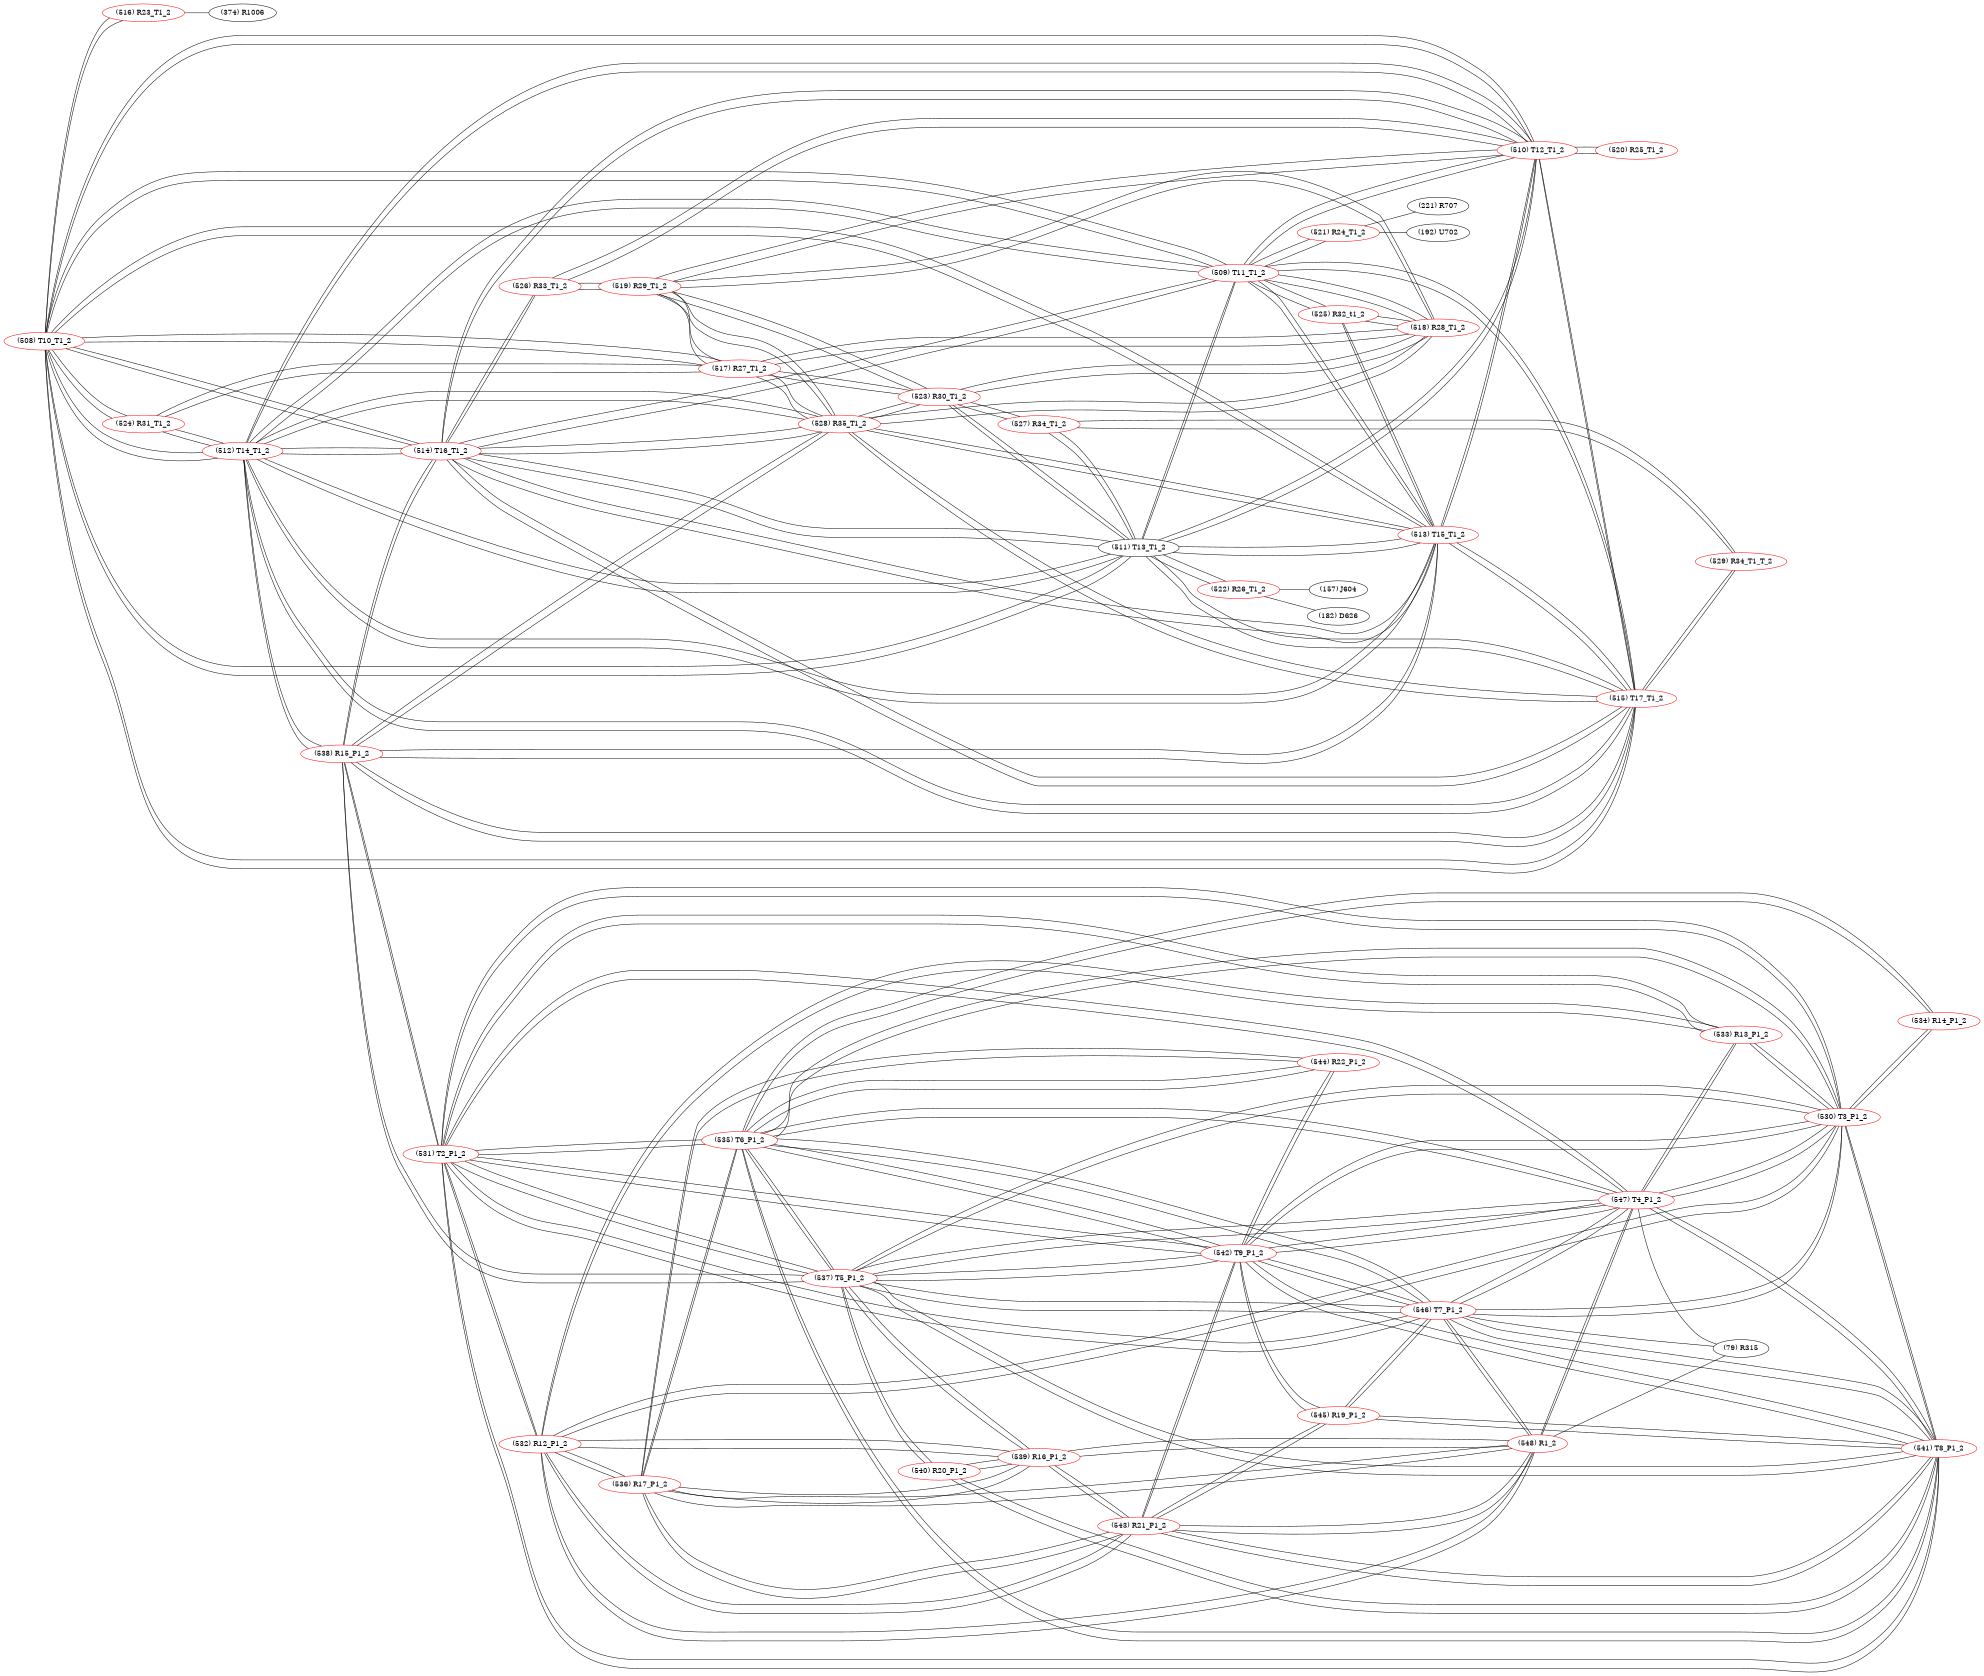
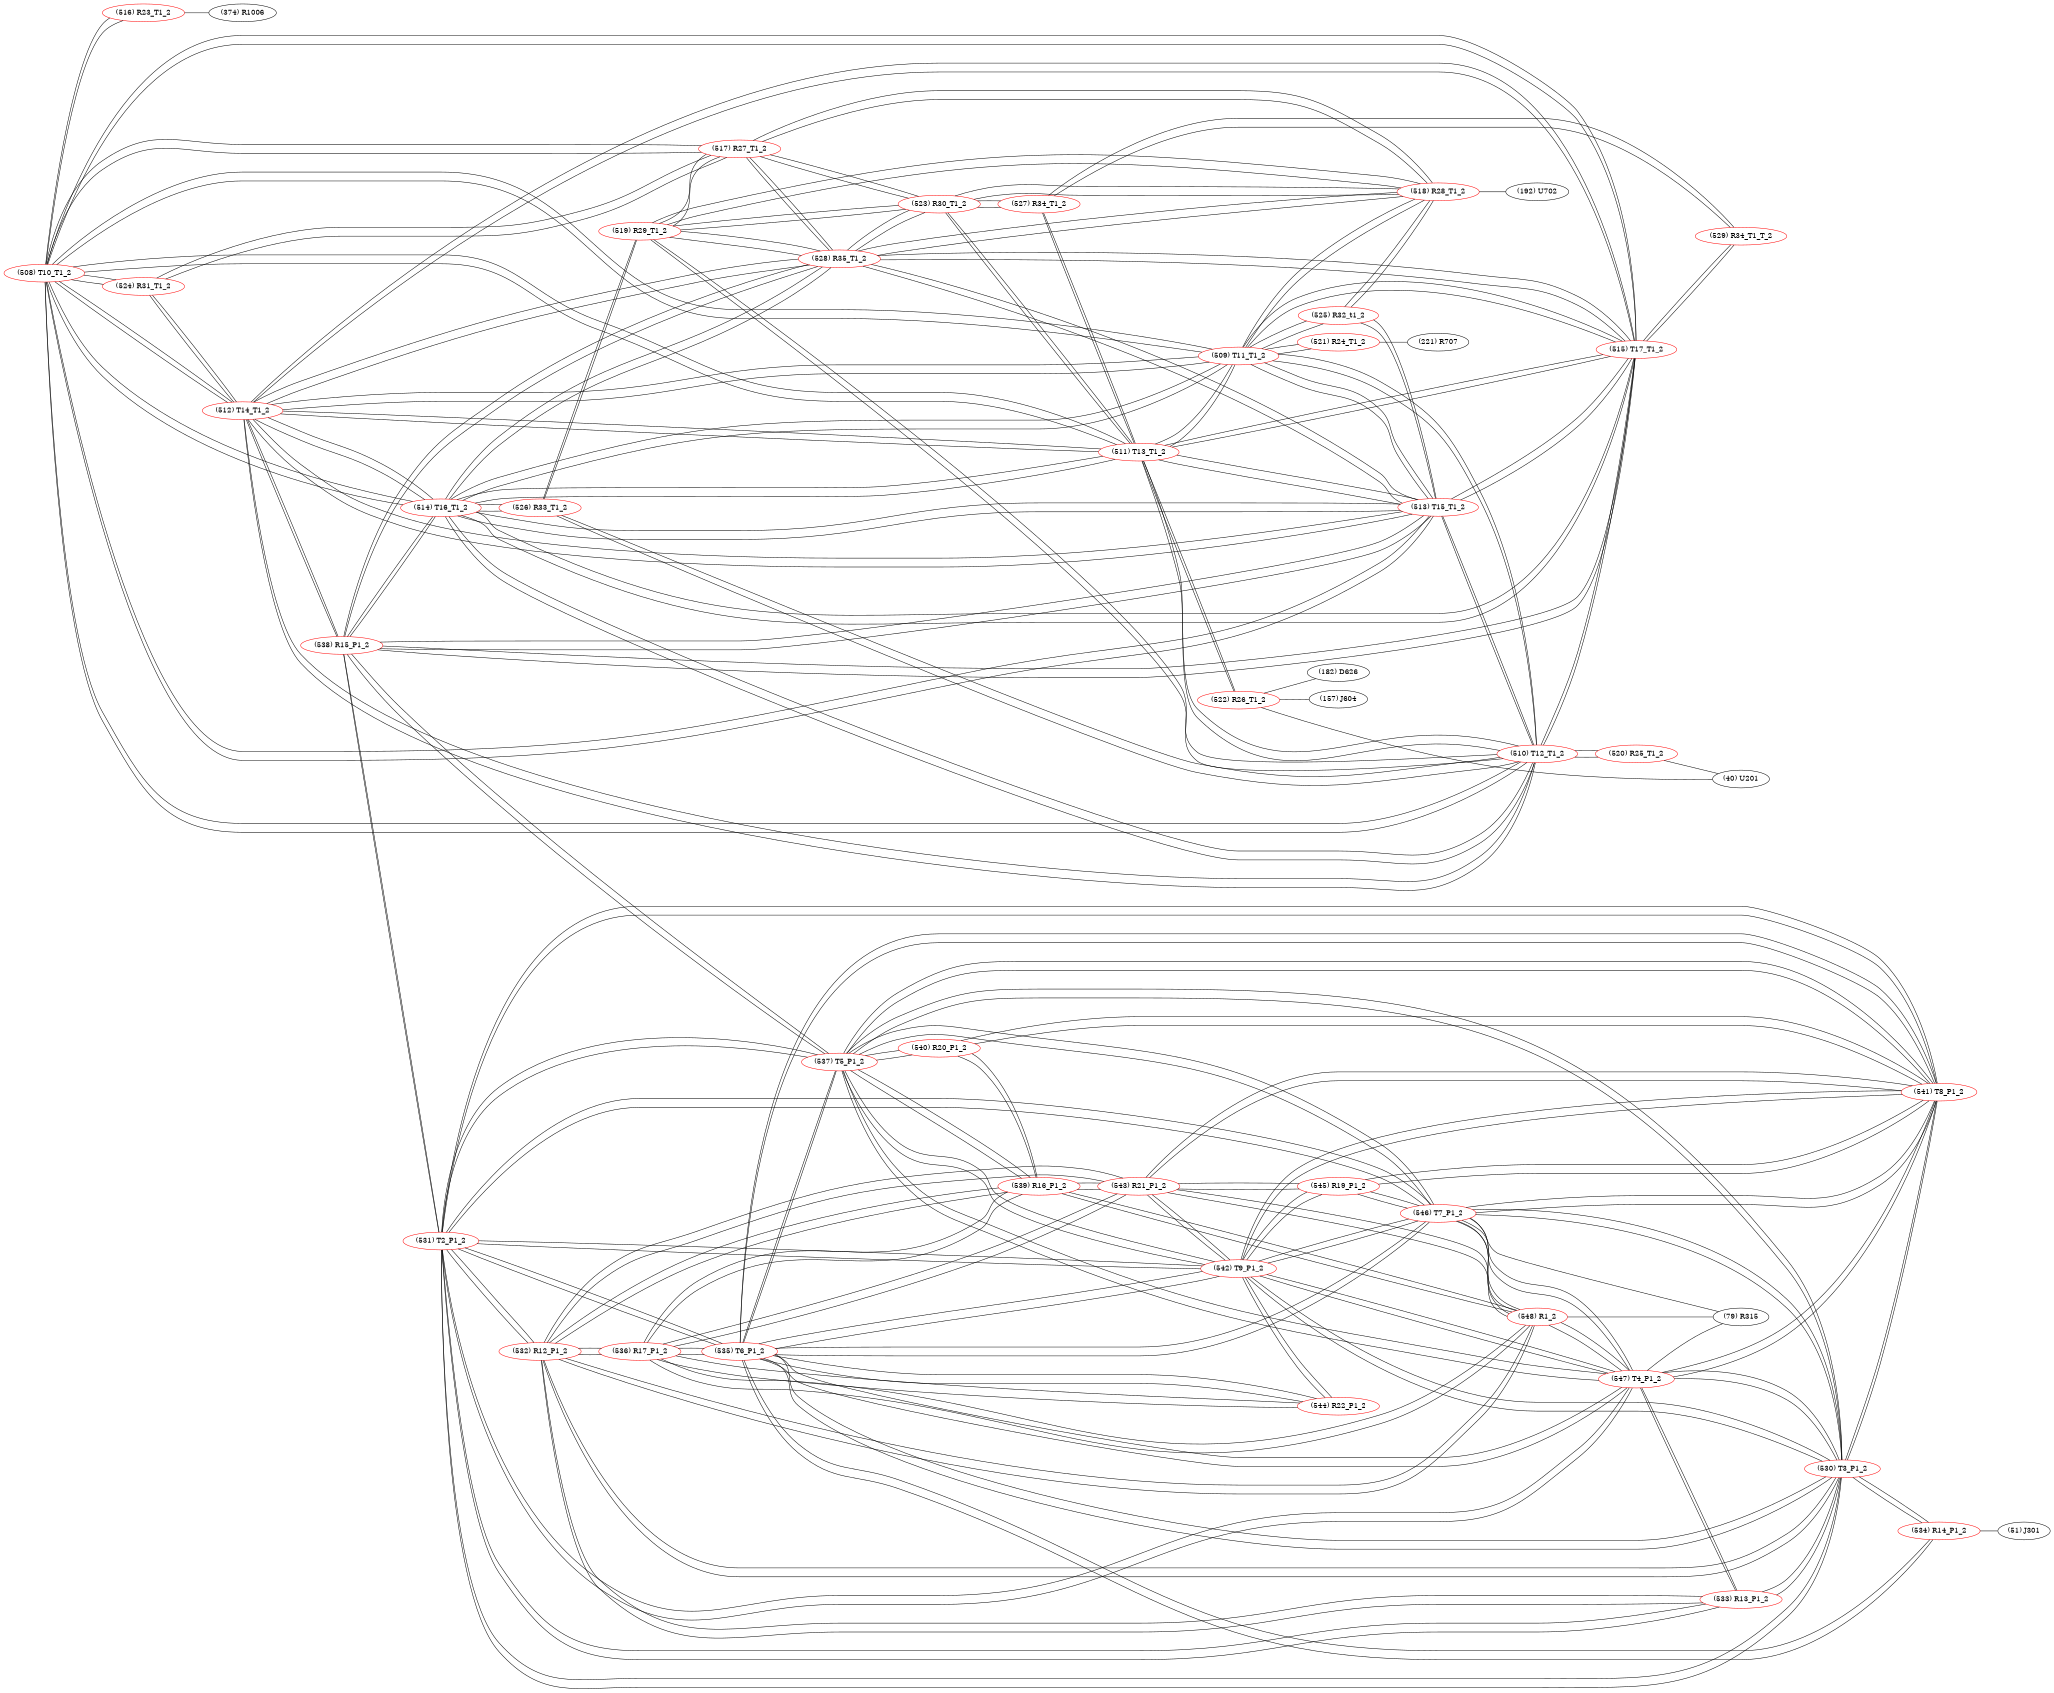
(1394, 233) -> (1493, 192)
(1139, 548) -> (1139, 452)
none -> (1741, 779)
none -> (2024, 1531)
